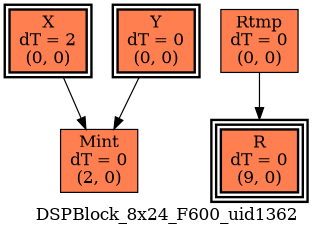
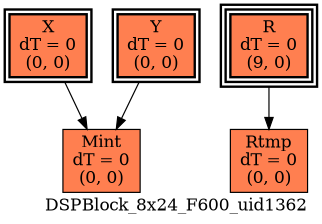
(48, 41) -> (48, 46)
(259, 90) -> (269, 102)
(99, 161) -> (102, 161)
